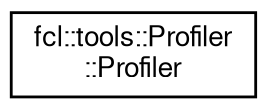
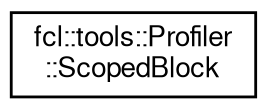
(133, 55) -> (133, 55)
